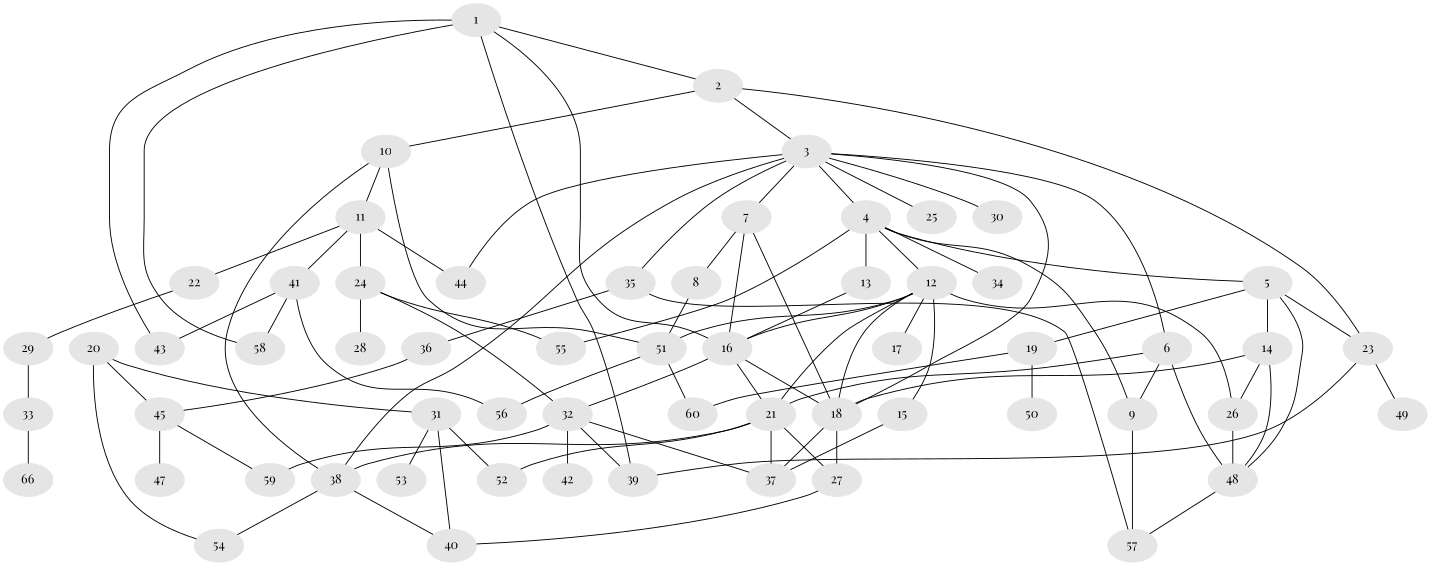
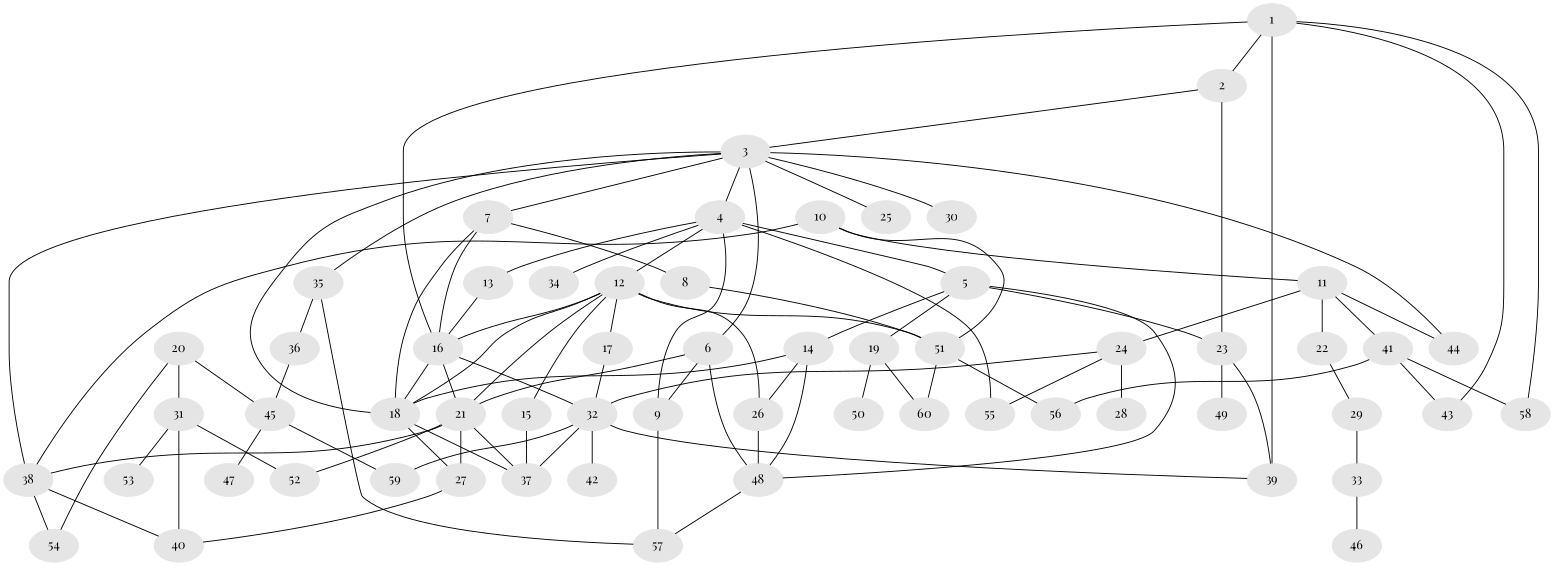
(552, 119) -> none
none -> (600, 381)
(28, 480) -> (1357, 546)
